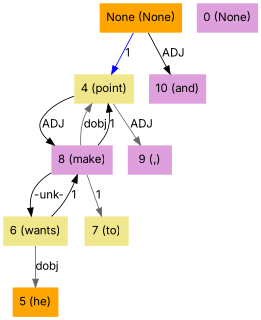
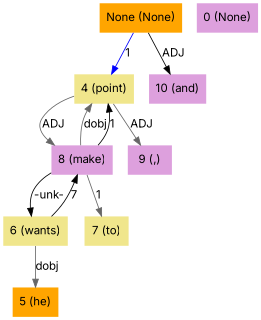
(47, 113) -> (47, 113)
(74, 196) -> (74, 196)
